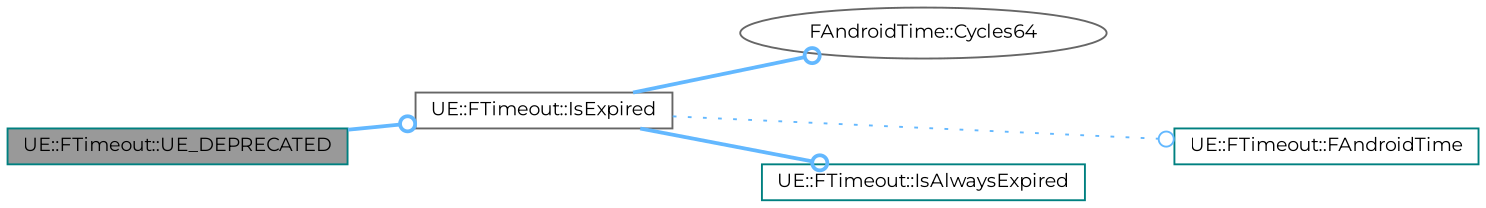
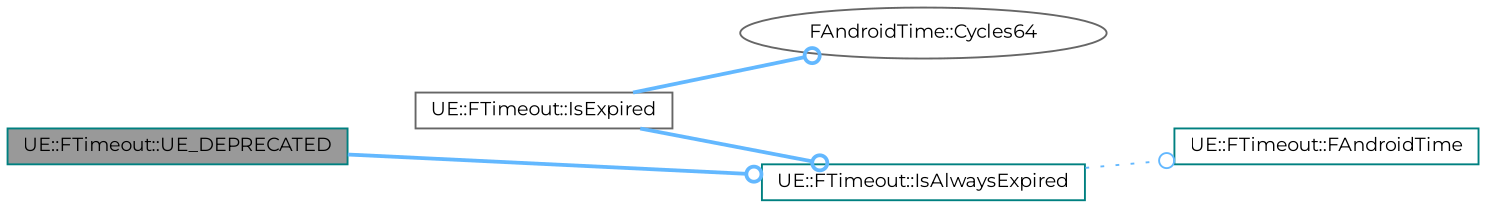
(374, 127) -> (547, 164)
(915, 128) -> (1122, 165)
